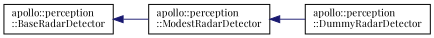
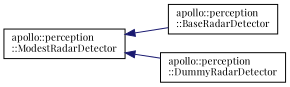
(136, 19) -> (152, 30)
